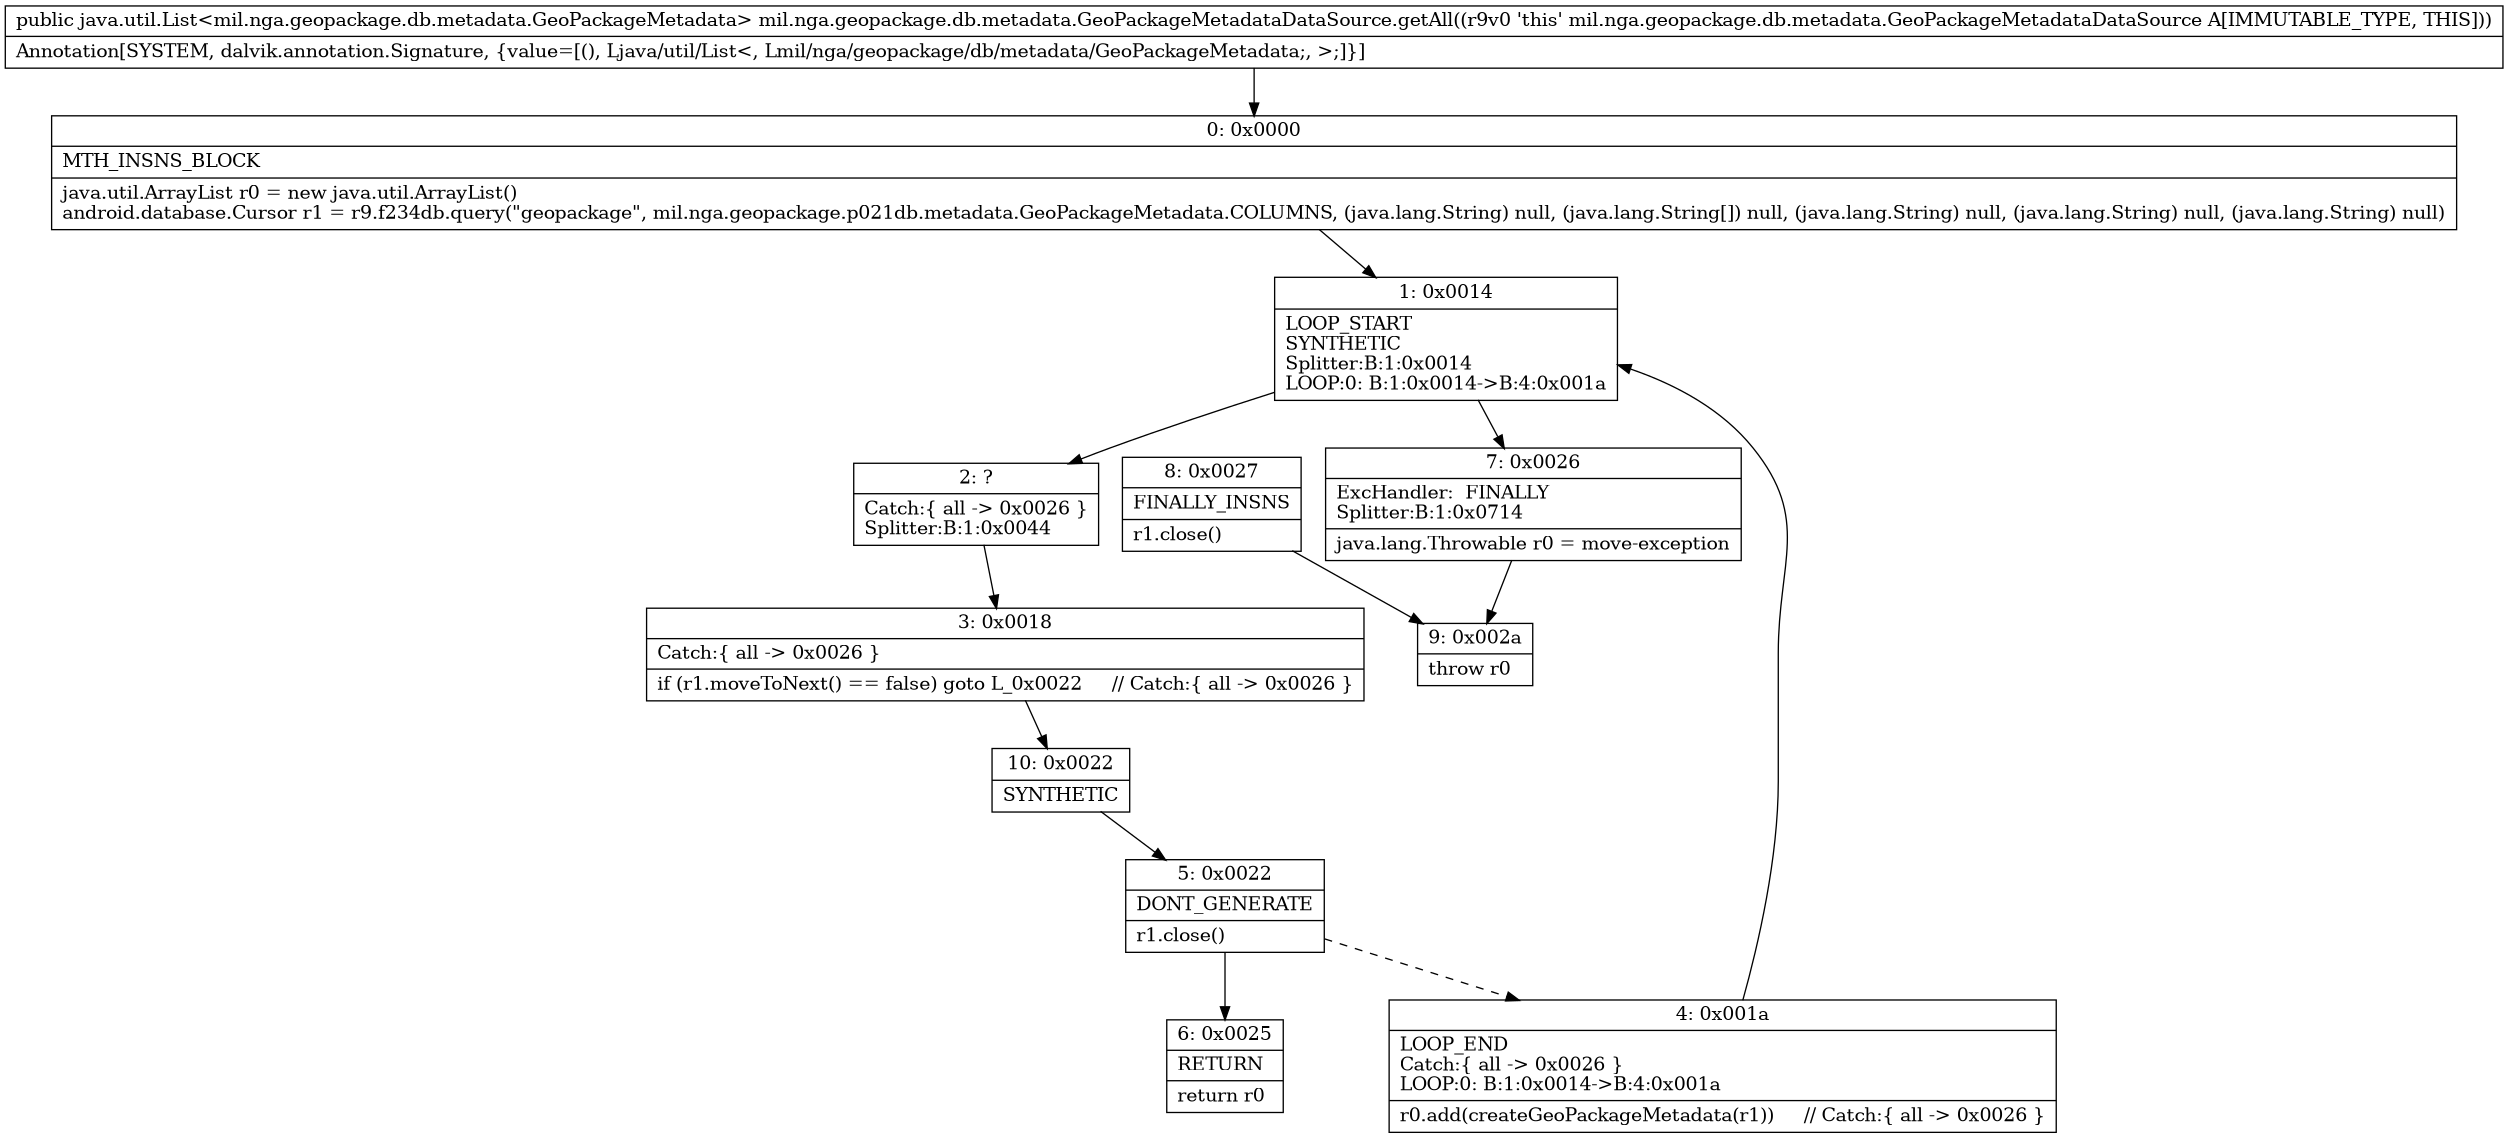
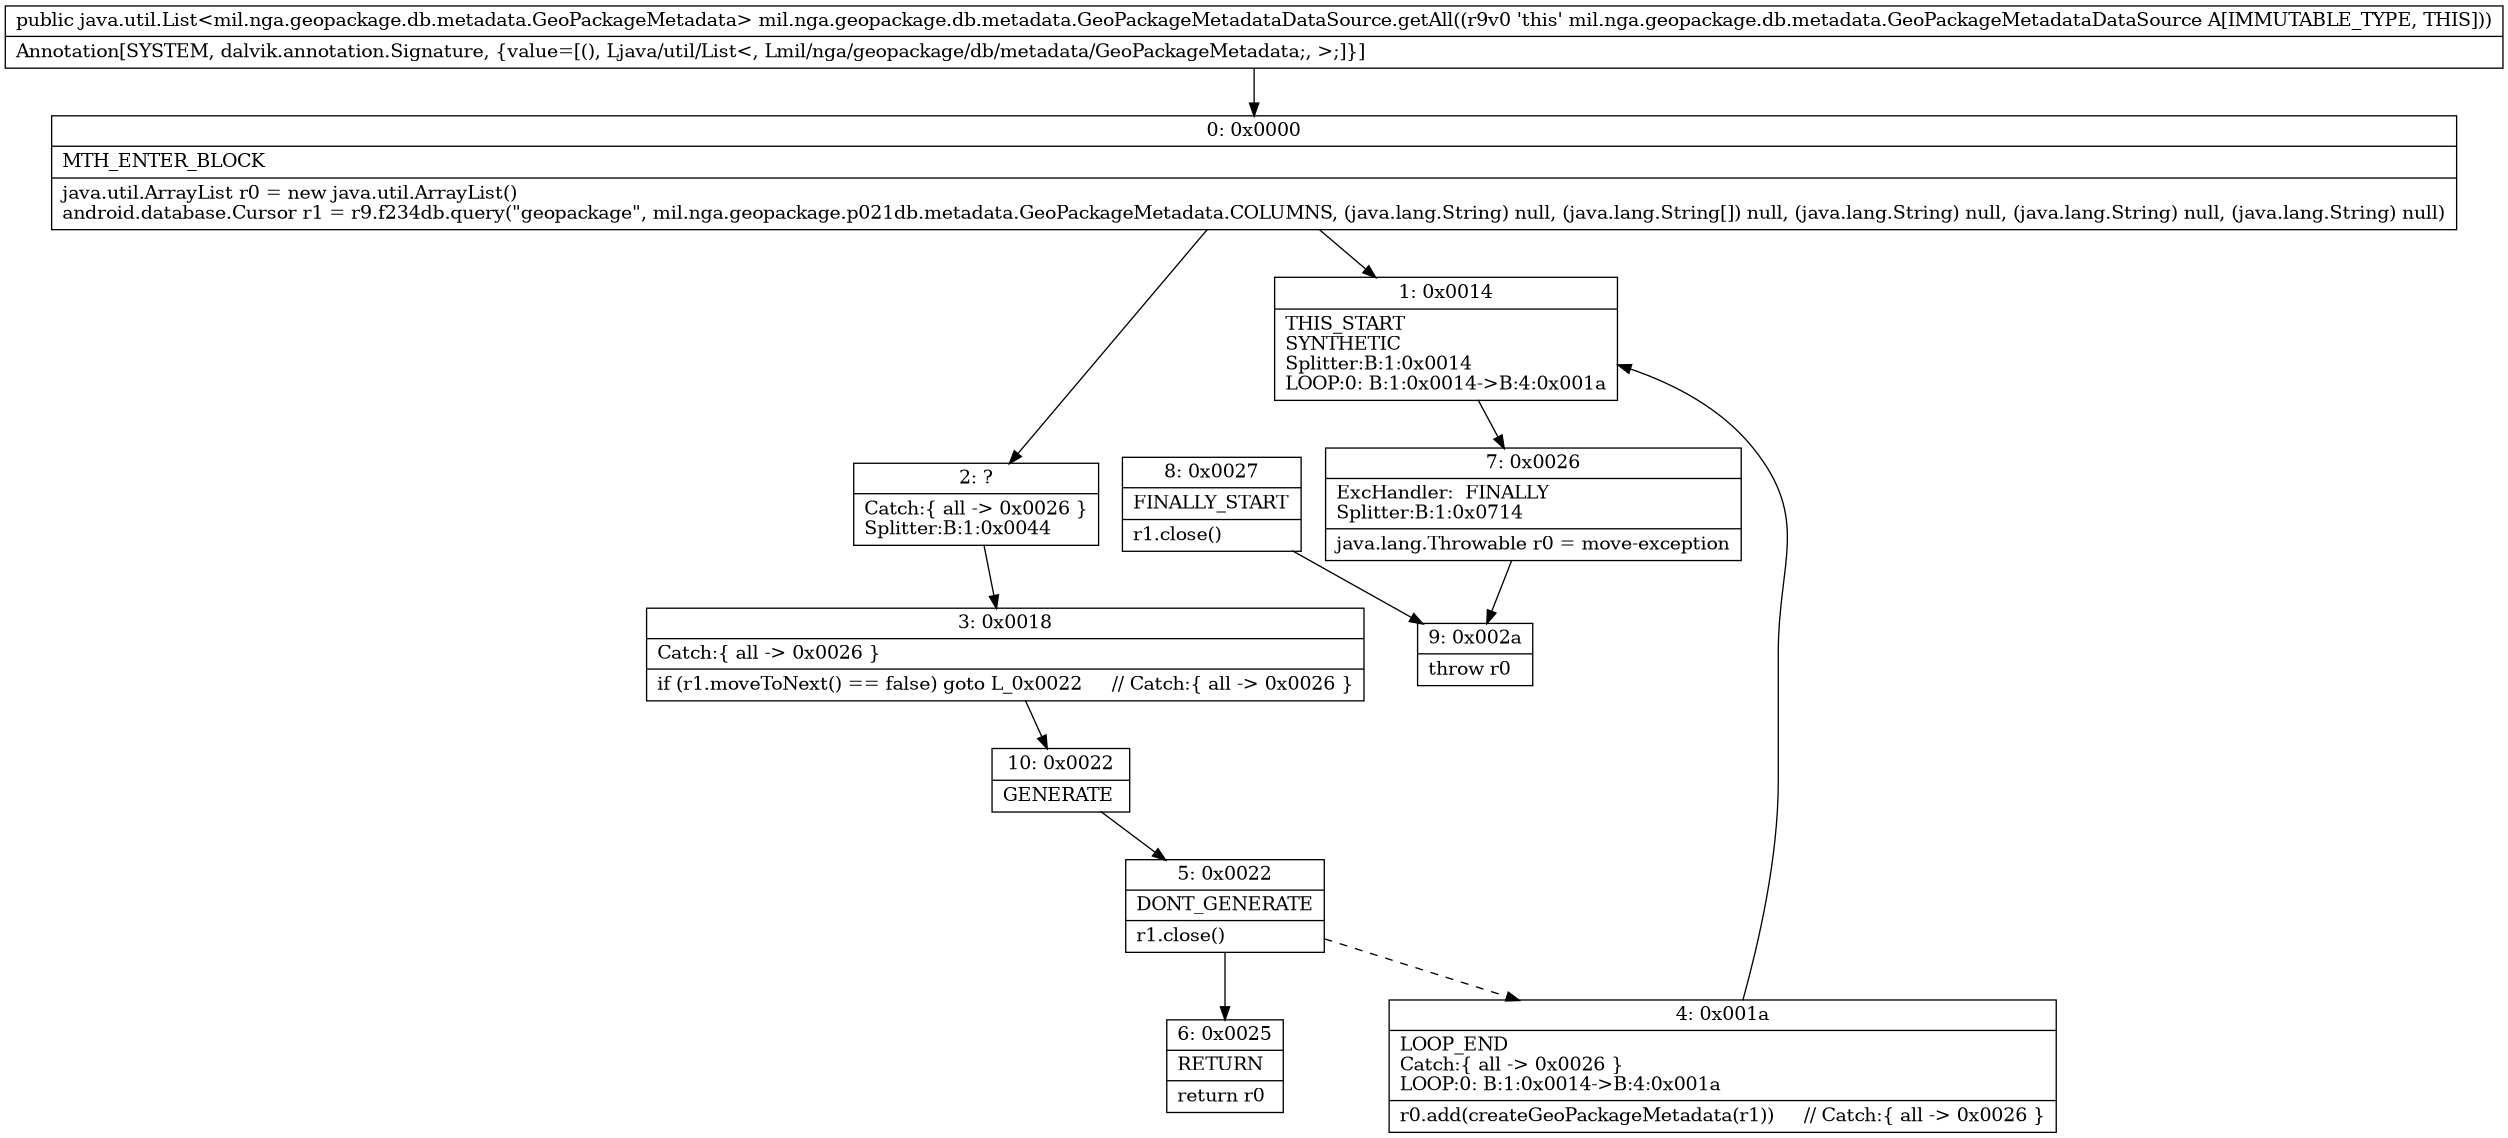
(161, 161) -> (164, 161)
(1349, 324) -> (1345, 324)
(1177, 424) -> (1113, 341)
(1212, 503) -> (1211, 503)
(1061, 795) -> (1058, 795)
